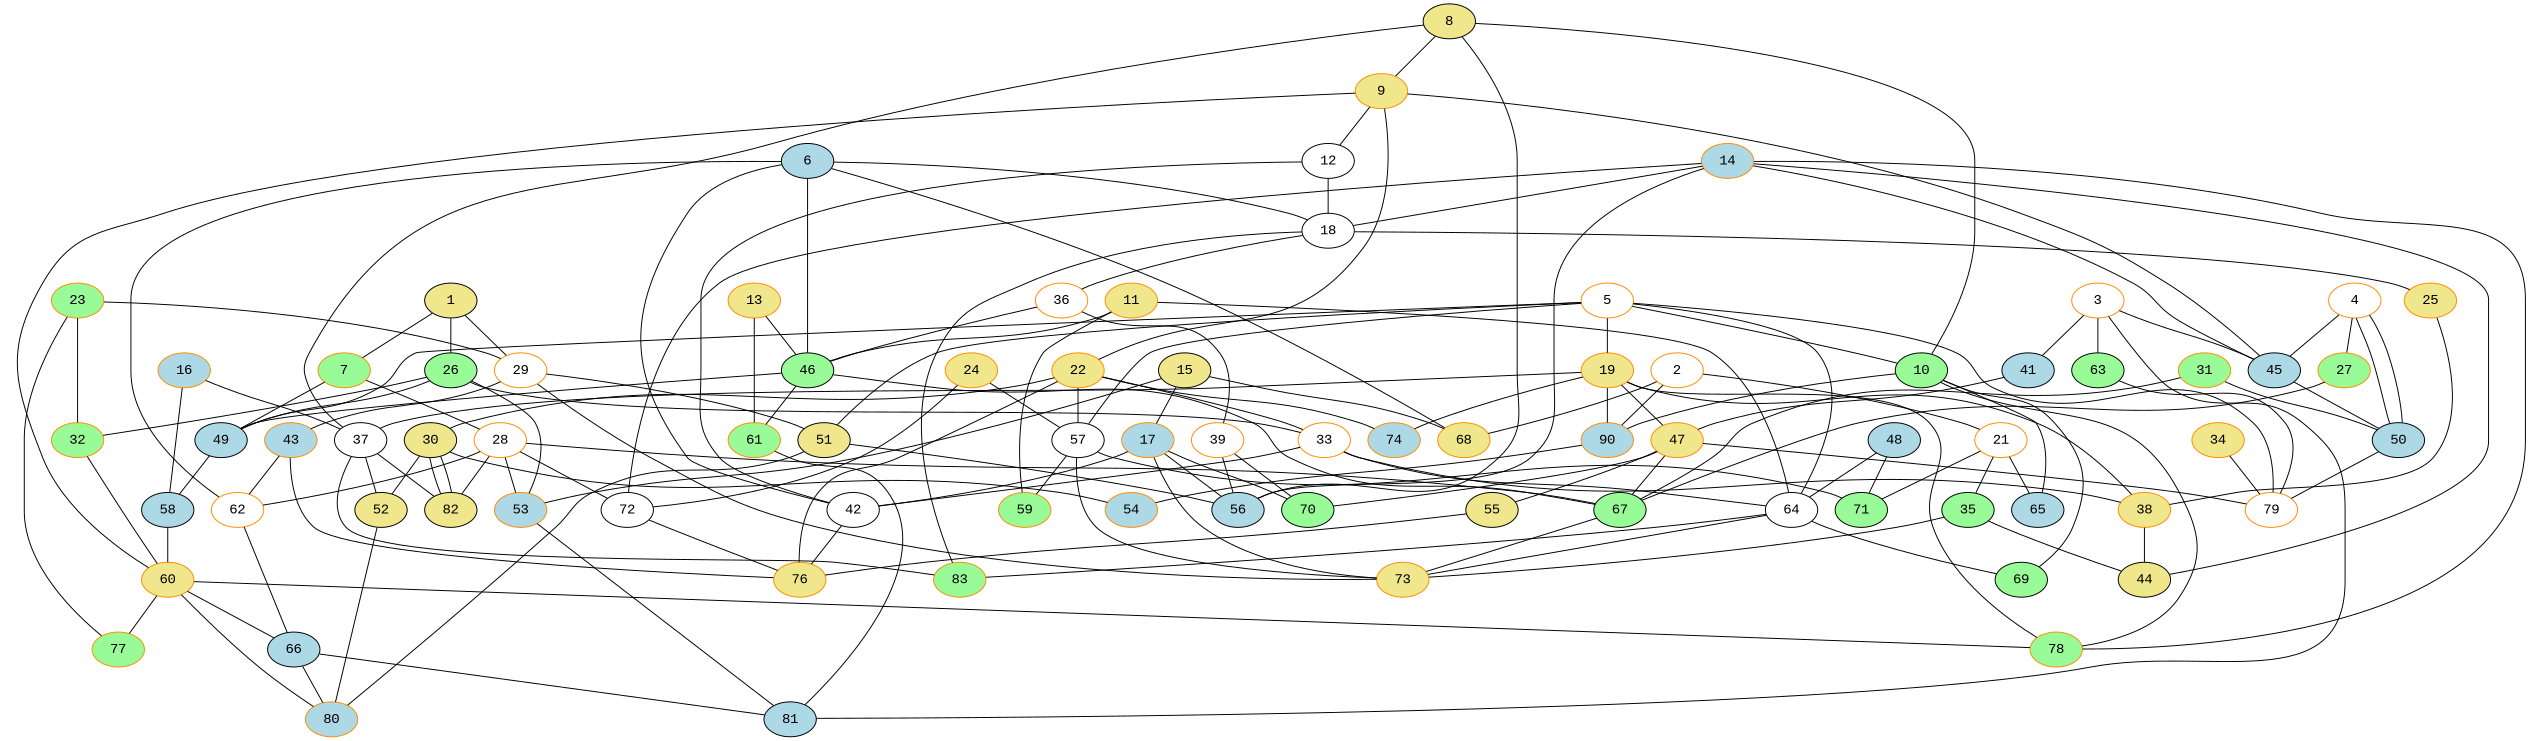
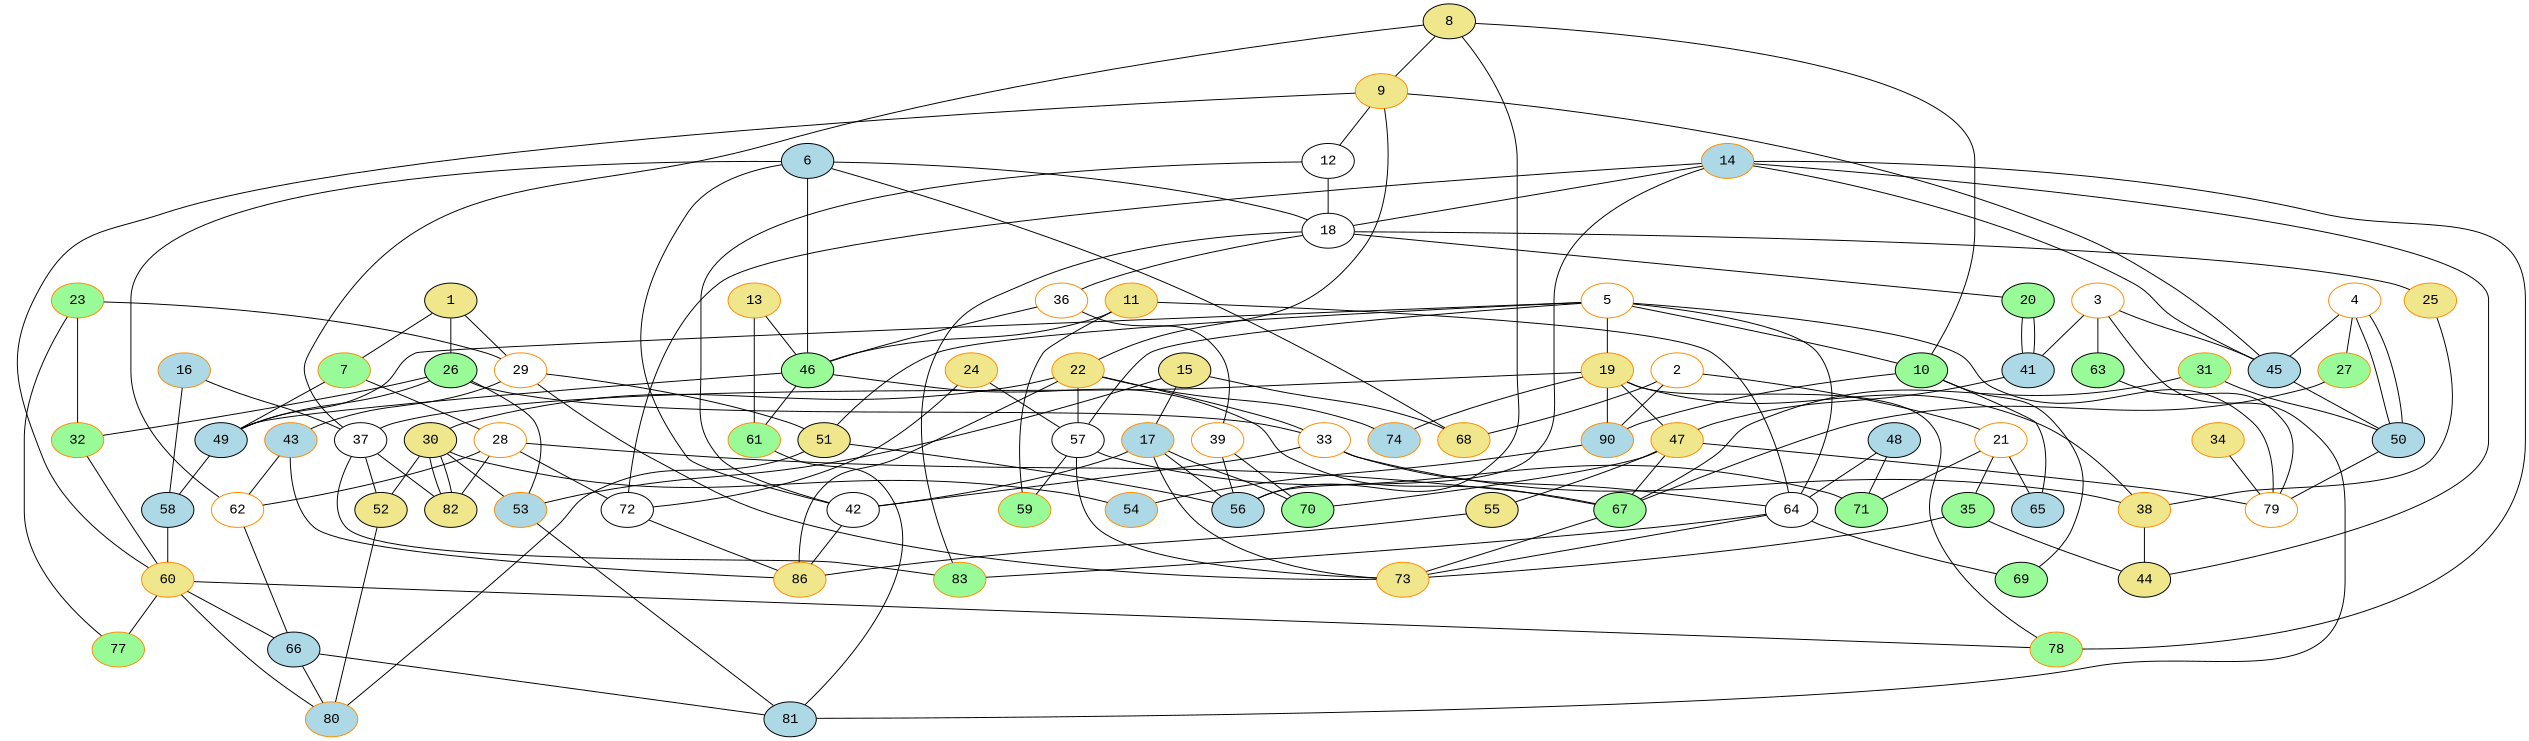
none -> (2028, 301)
(2166, 472) -> none
(510, 475) -> (470, 471)
(800, 580) -> (800, 580)
